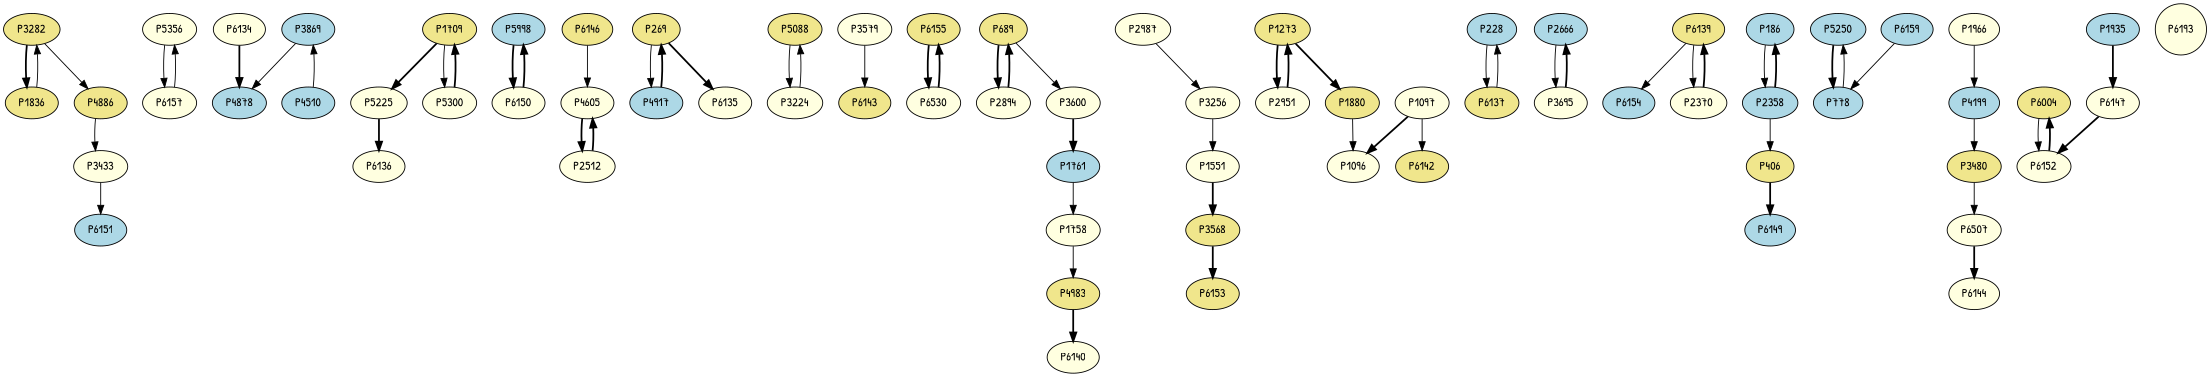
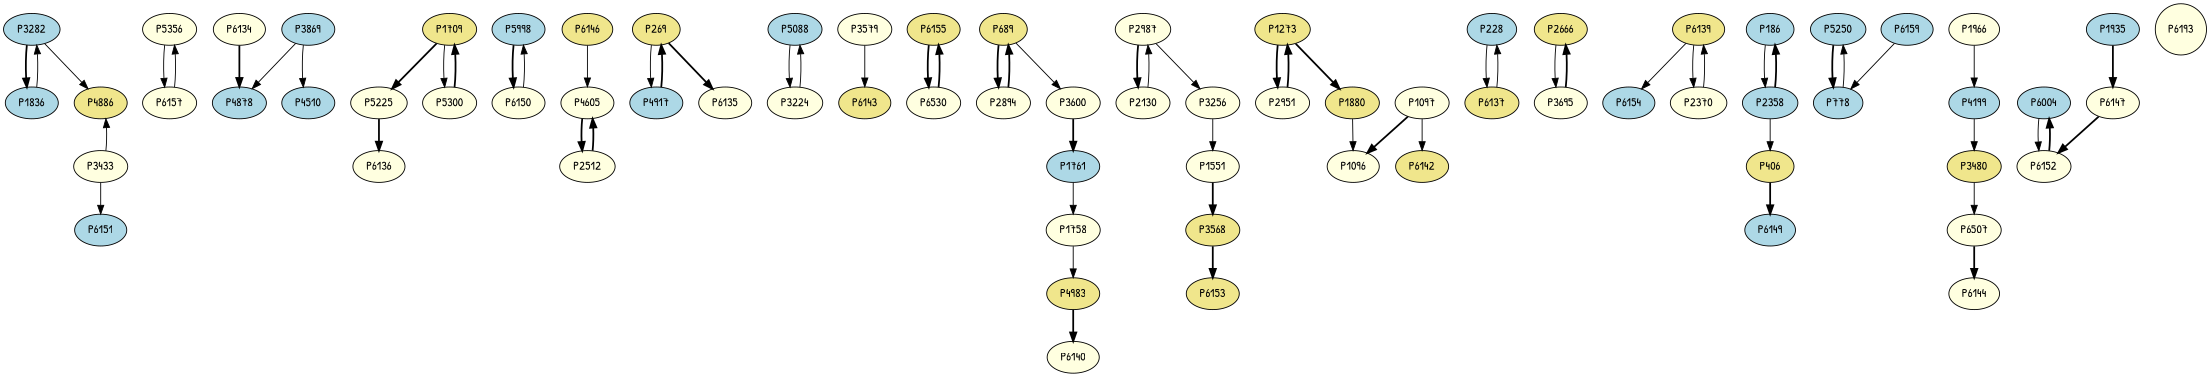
(32, 29) -> (32, 29)
(795, 29) -> (795, 29)
(1561, 29) -> (1561, 29)
(314, 71) -> (302, 62)
(524, 71) -> (524, 71)
(1705, 71) -> (1705, 71)
(32, 103) -> (32, 103)
none -> (1143, 103)
(2044, 103) -> (2044, 103)
(95, 130) -> (107, 139)
